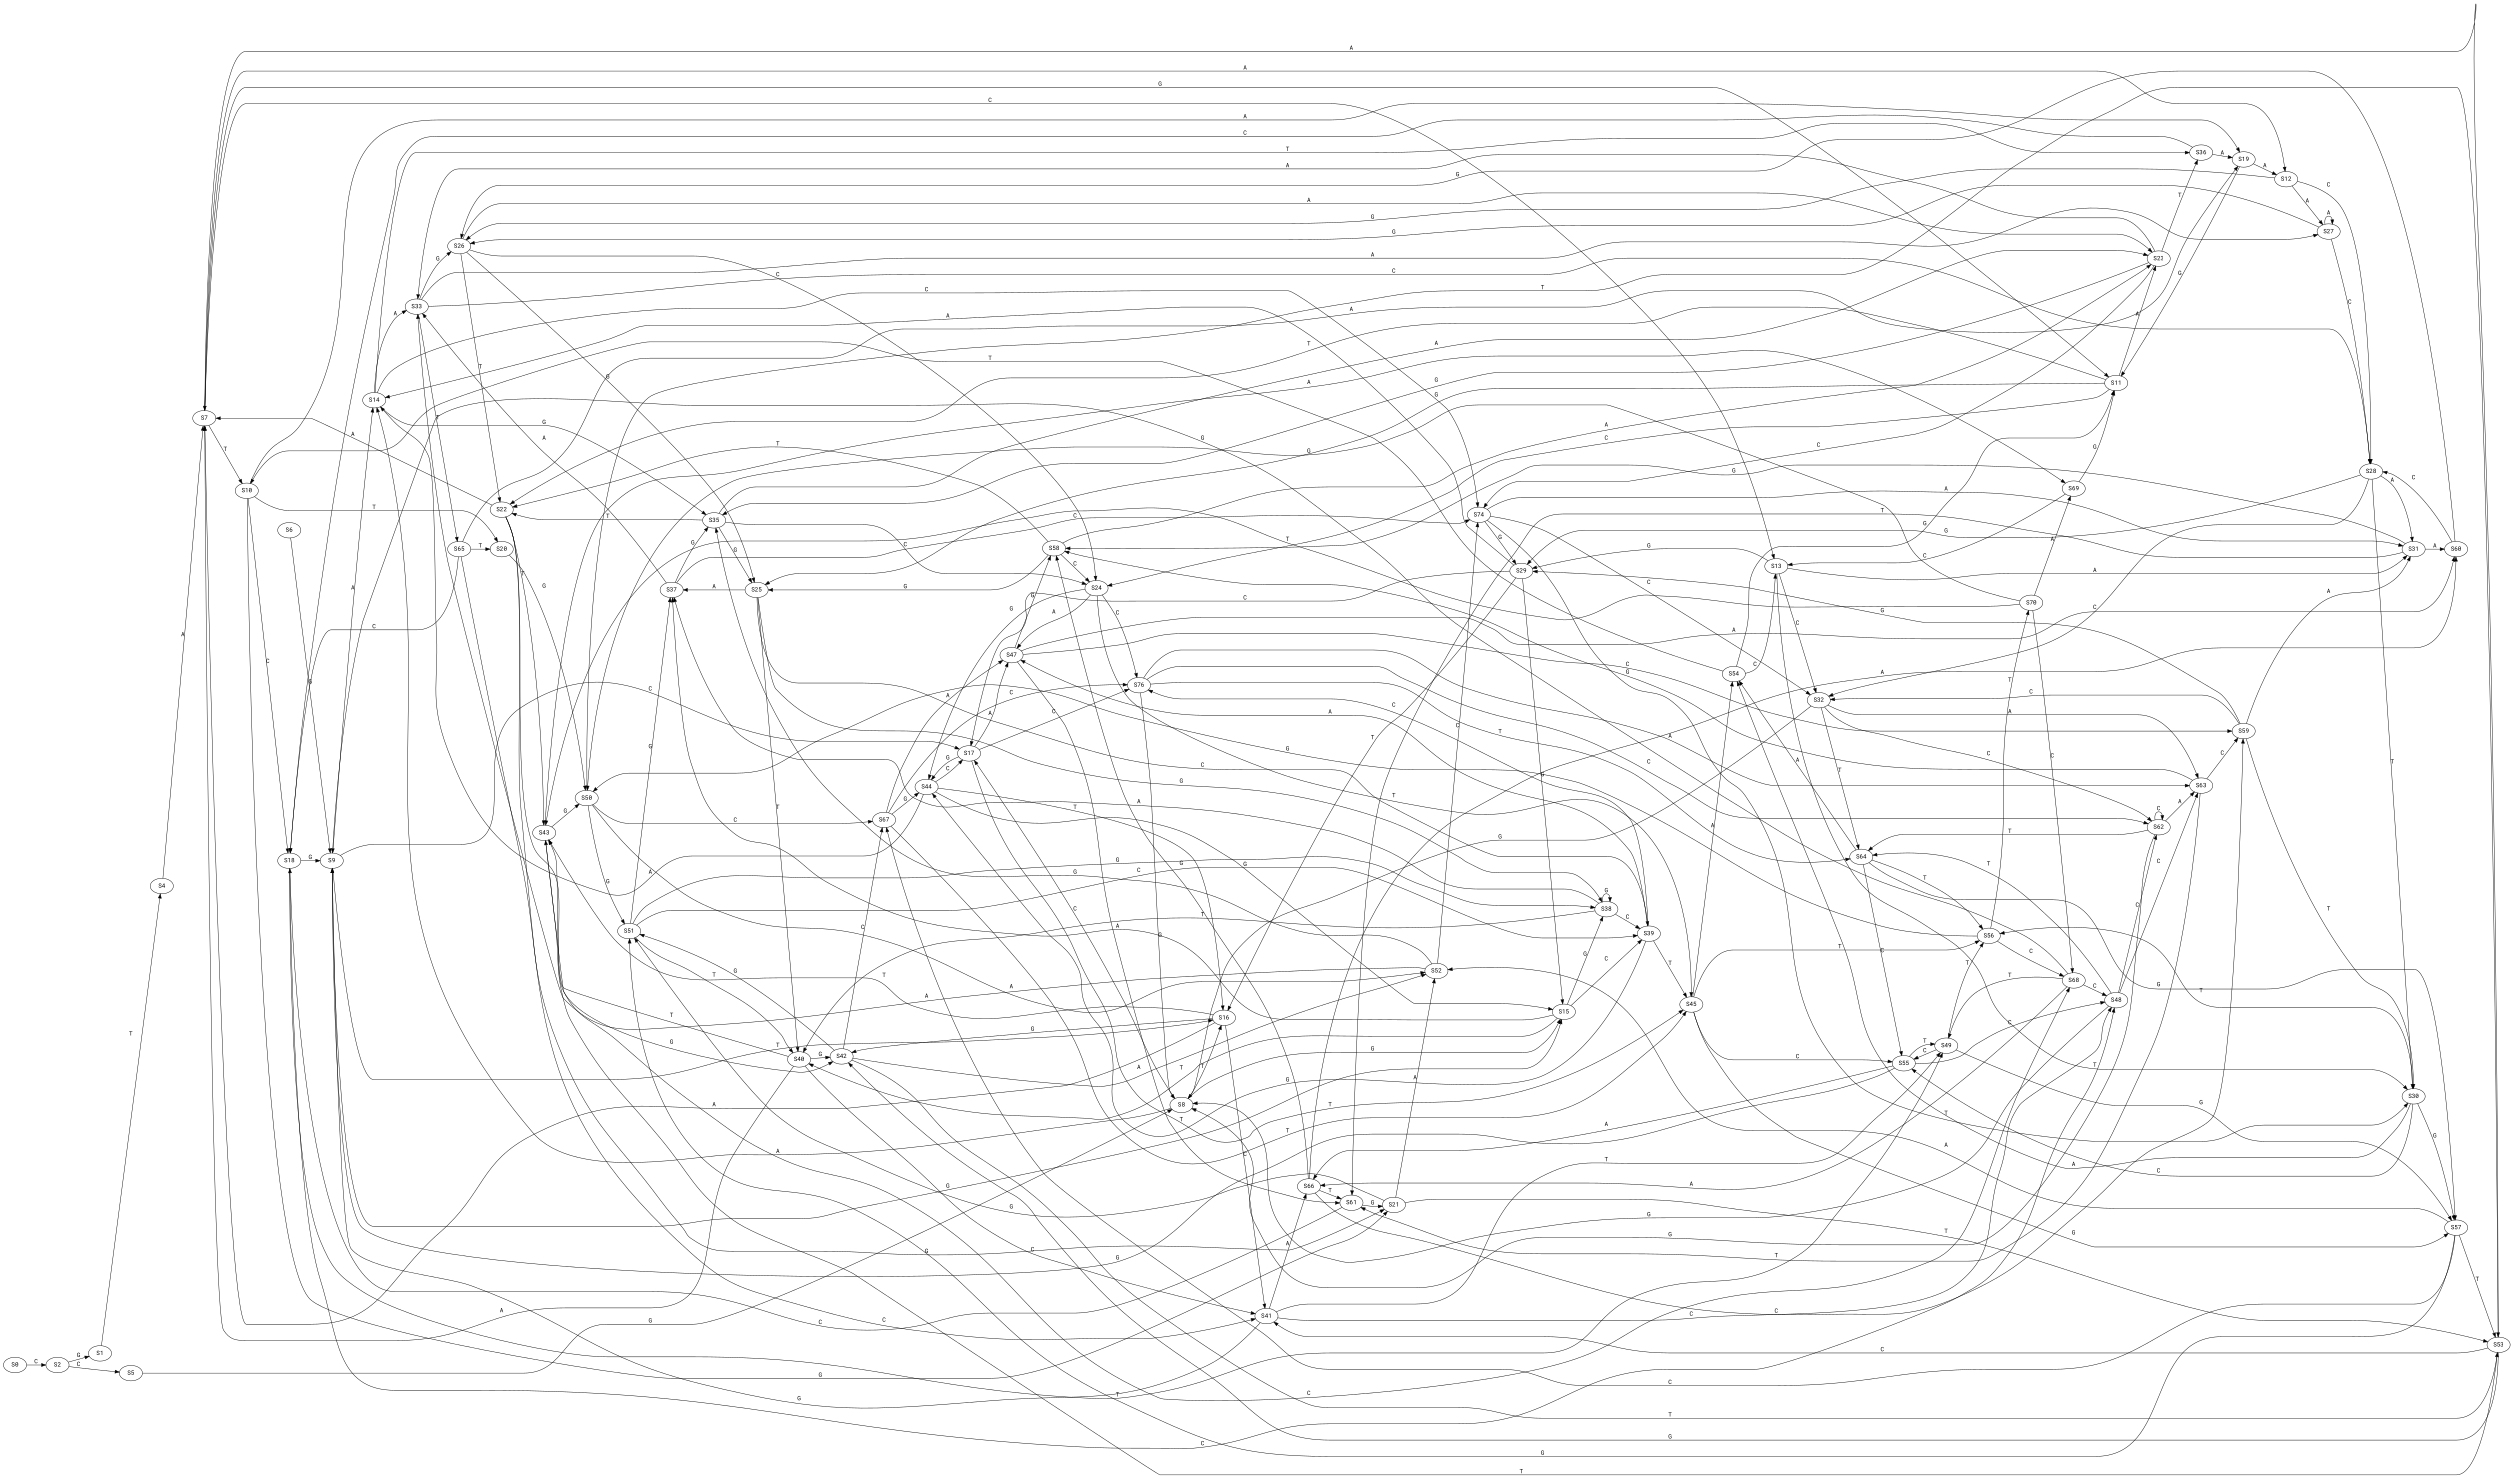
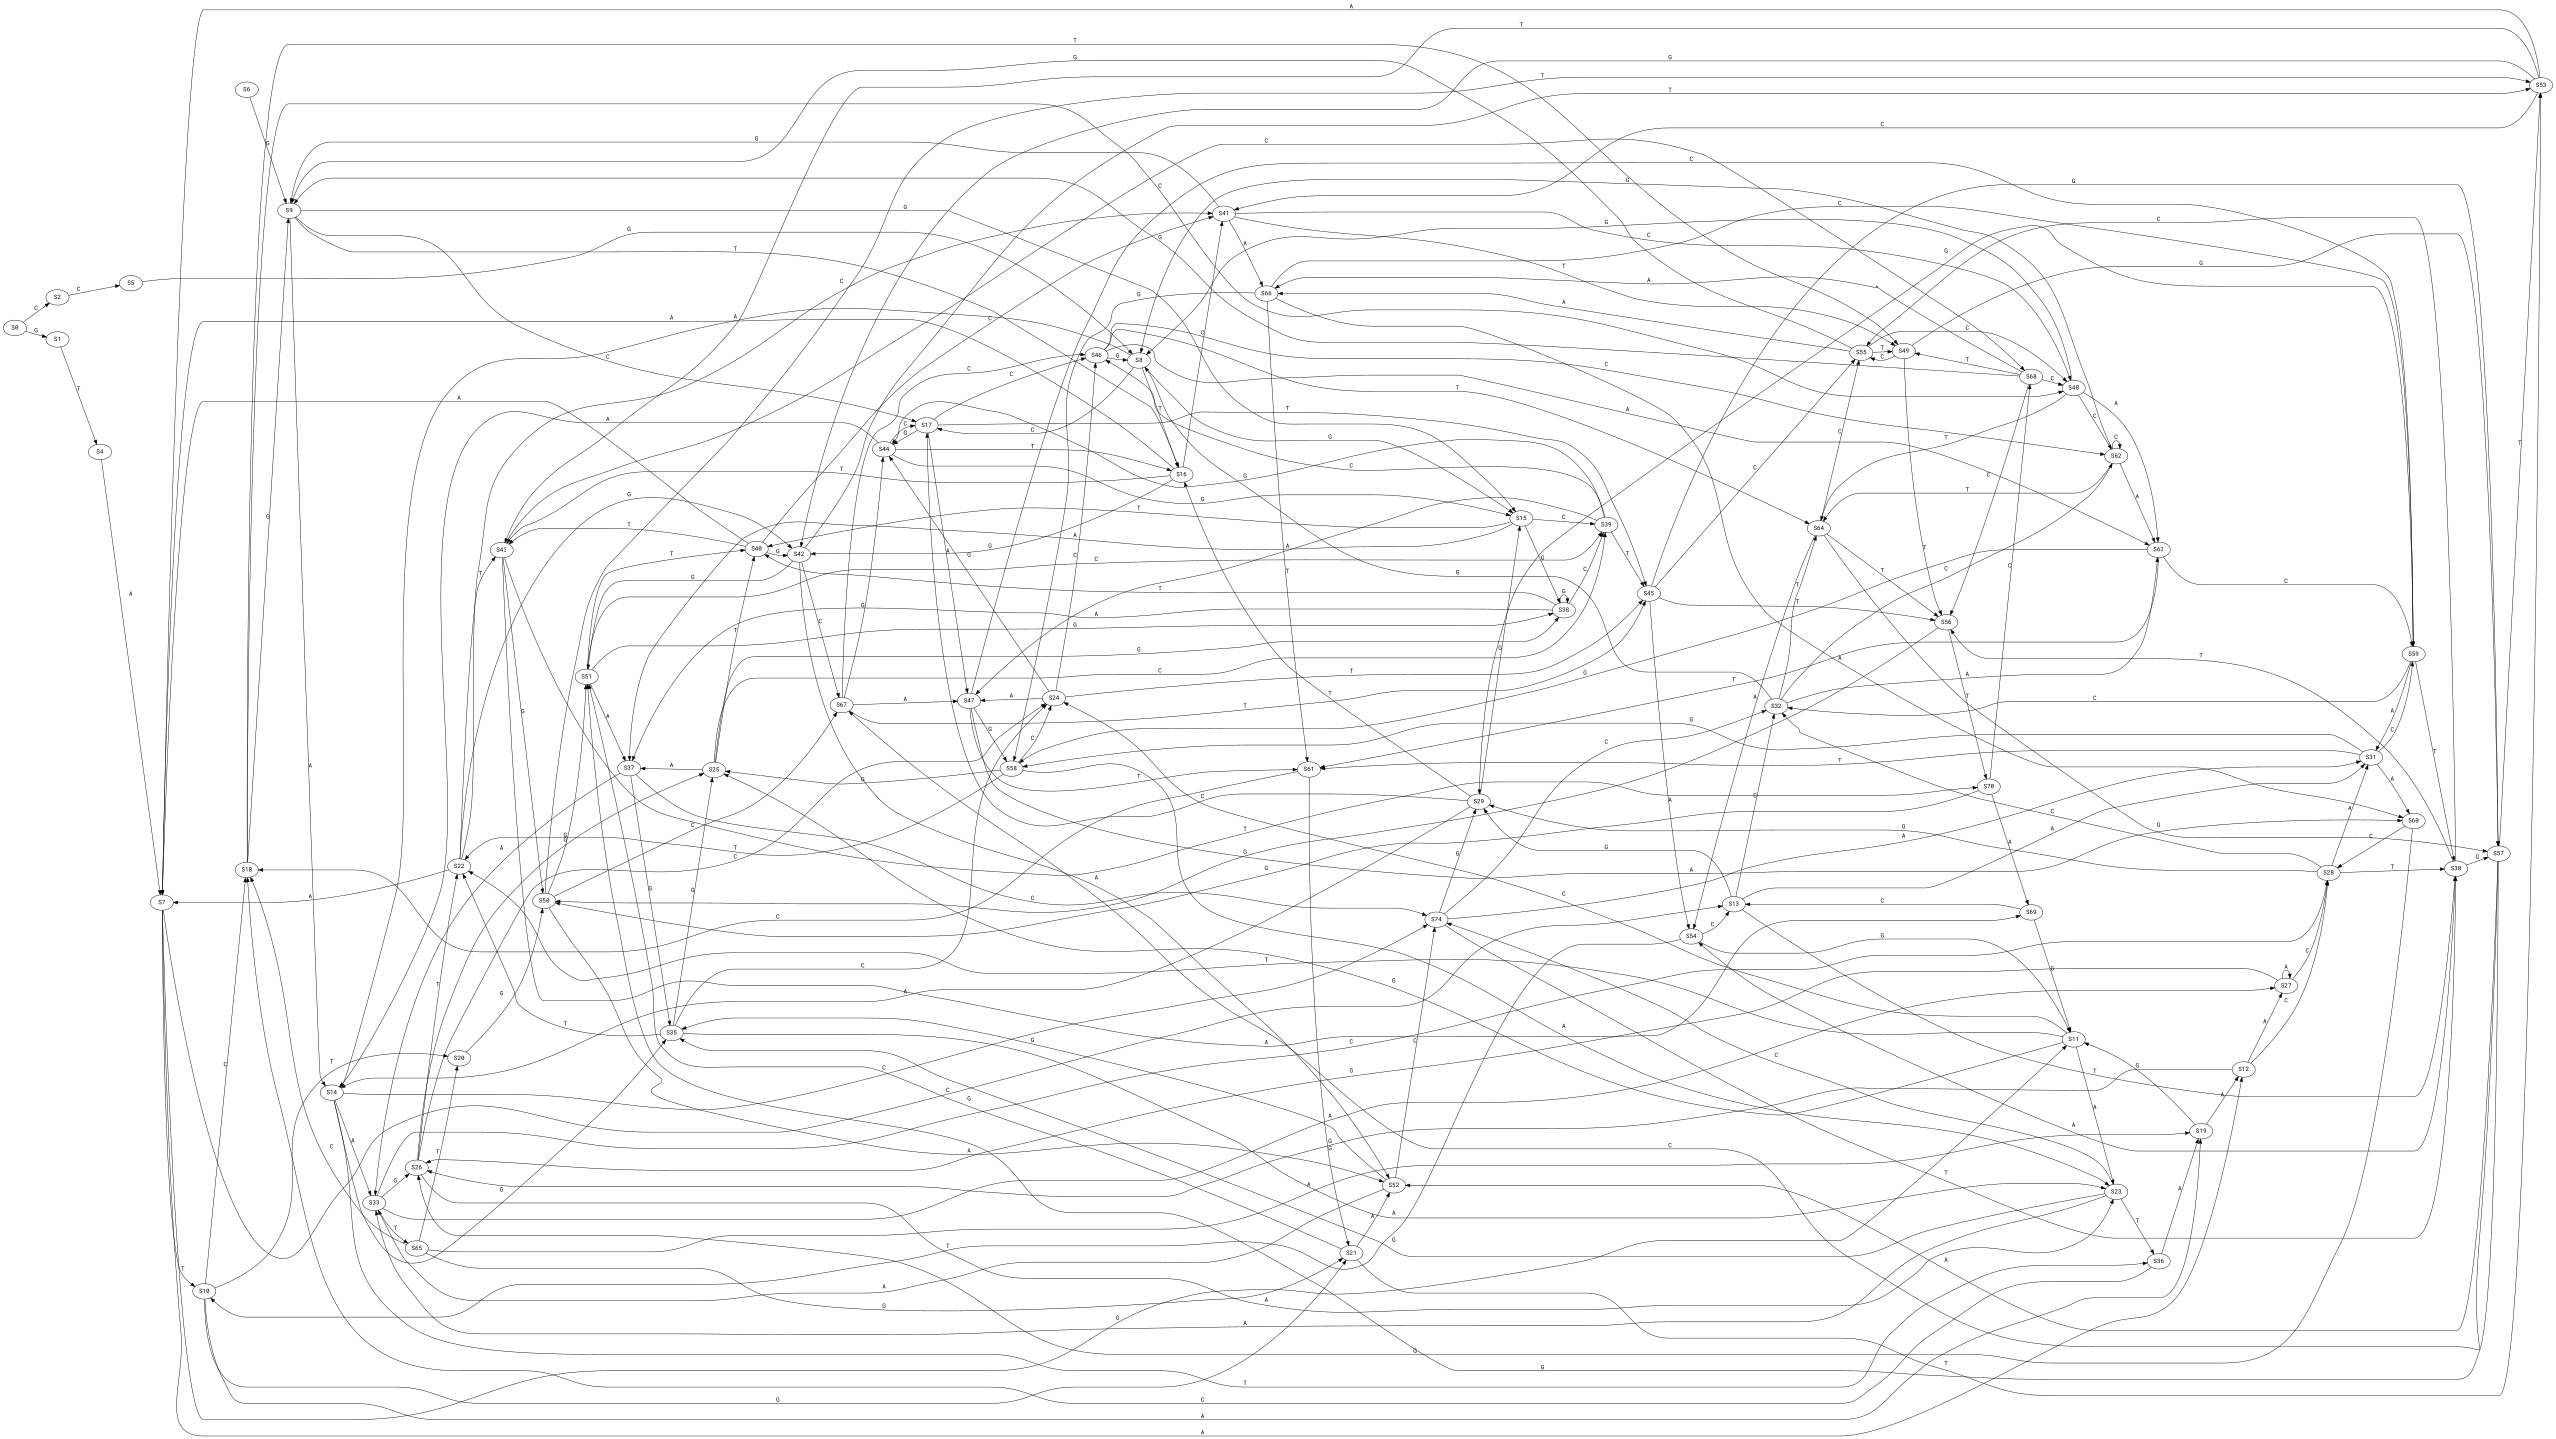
(1205, 514) -> (1165, 855)
(1139, 685) -> (1097, 355)
none -> (2403, 712)
(650, 747) -> (608, 716)
(2159, 861) -> (2116, 404)
(2028, 959) -> (1993, 499)
(77, 1360) -> (34, 334)
